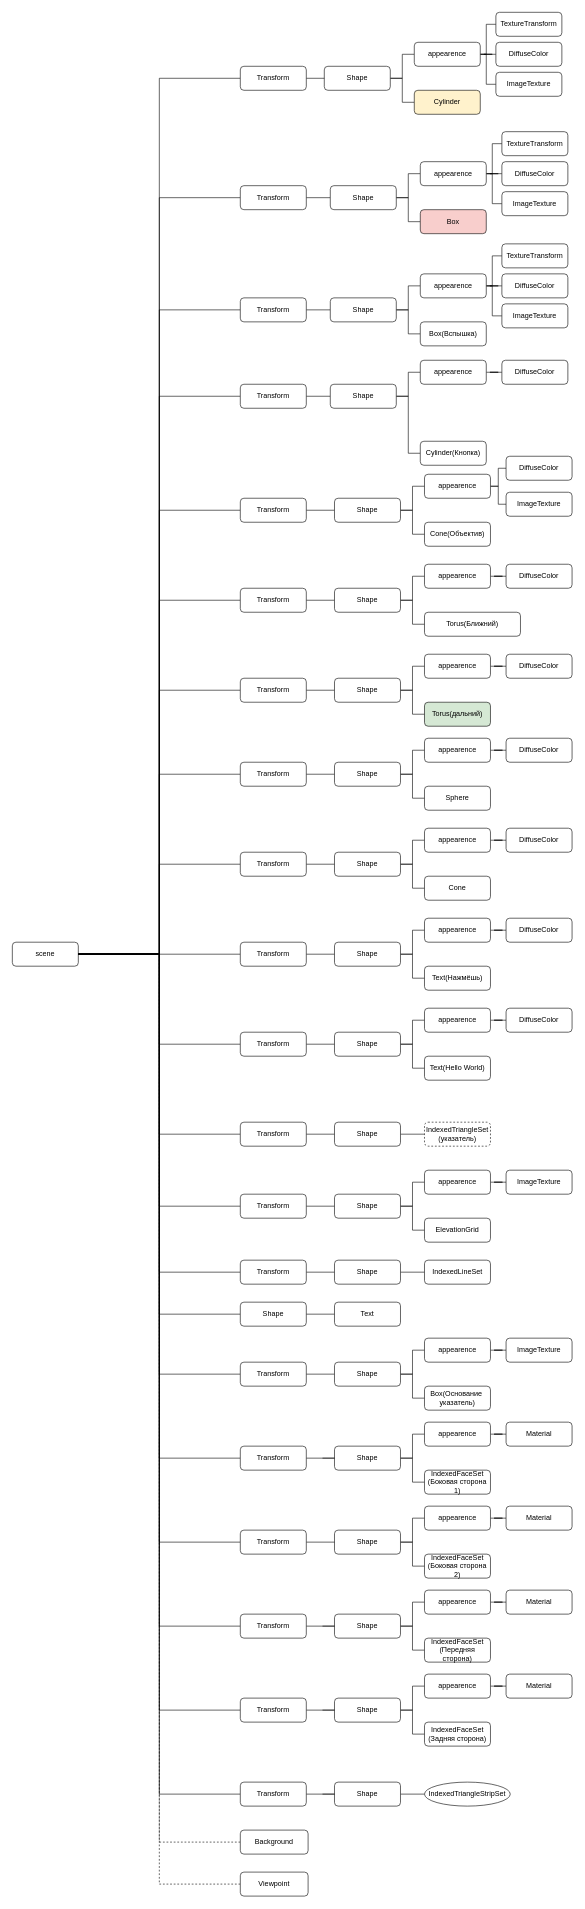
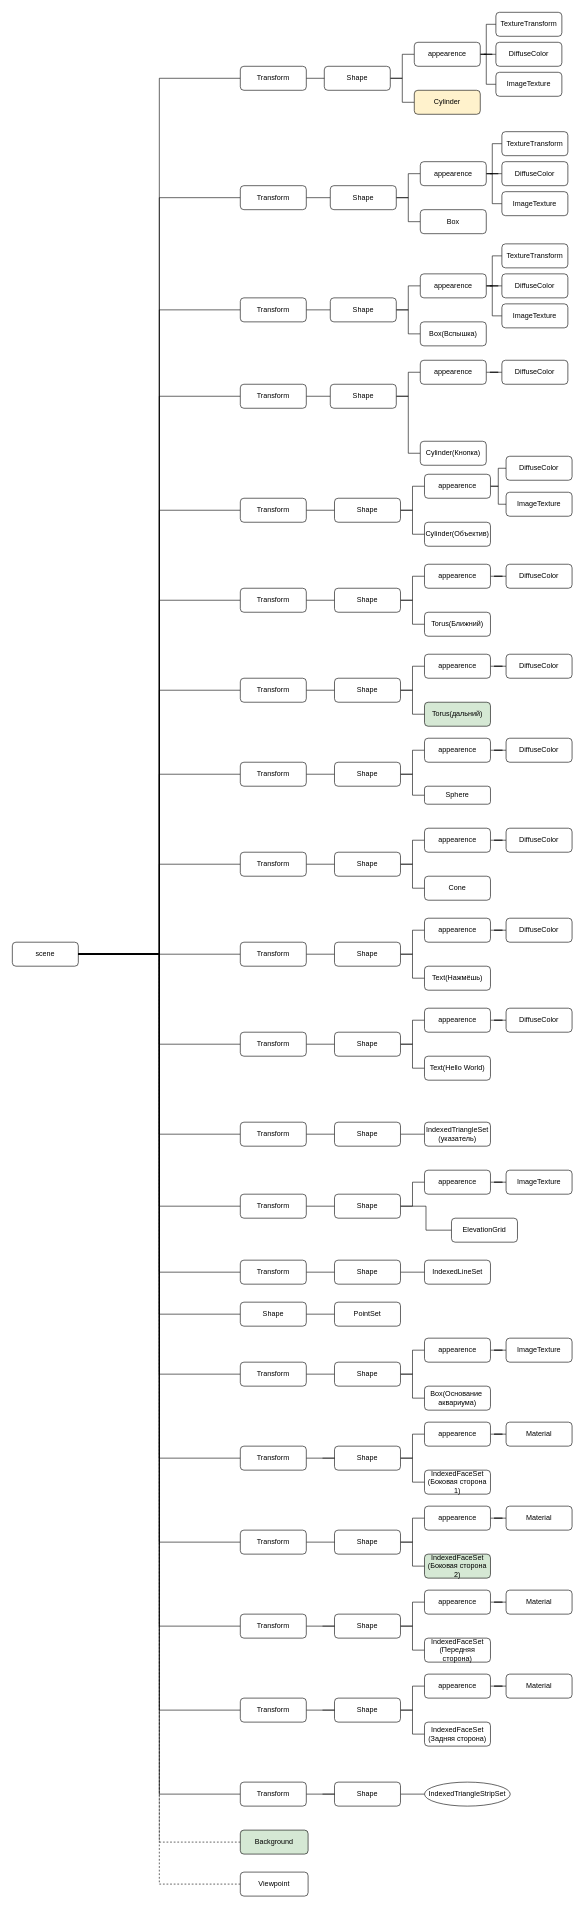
(453, 222) -> (453, 222)
(458, 534) -> (458, 534)
(473, 624) -> (458, 624)
(458, 798) -> (458, 795)
(458, 1134) -> (458, 1134)
(458, 1230) -> (485, 1230)
(368, 1314) -> (368, 1314)
(458, 1398) -> (458, 1398)
(458, 1566) -> (458, 1566)
(274, 1842) -> (274, 1842)
